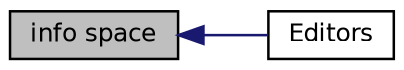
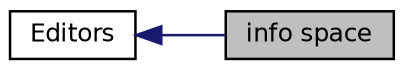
(236, 35) -> (193, 35)
